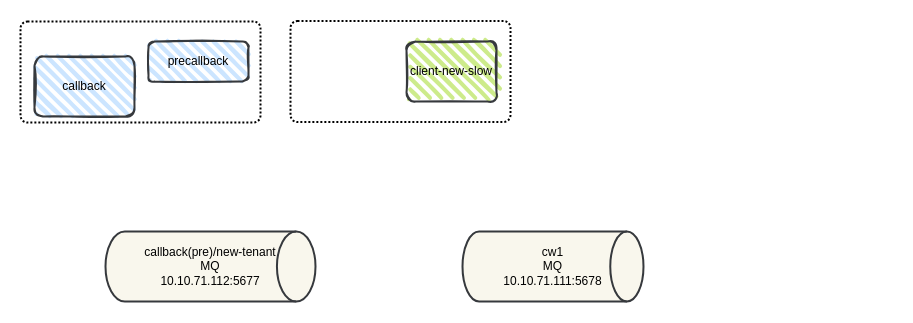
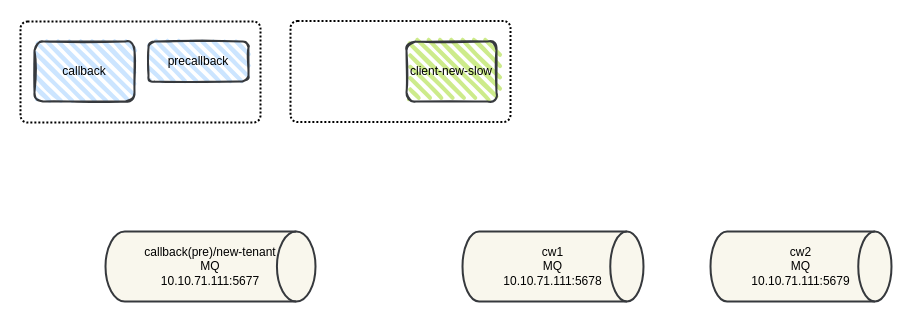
(85, 87) -> (85, 72)
(211, 267) -> (211, 267)
none -> (801, 267)
